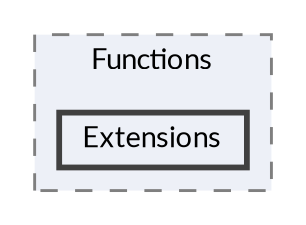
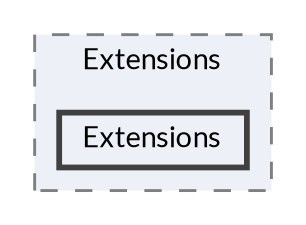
(153, 62) -> (153, 62)
